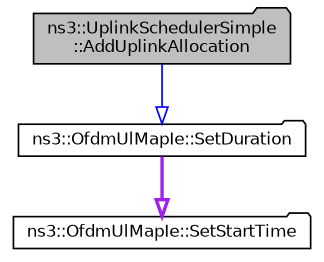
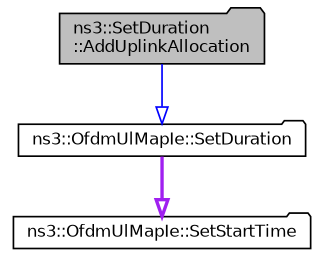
(162, 39) -> (162, 39)
